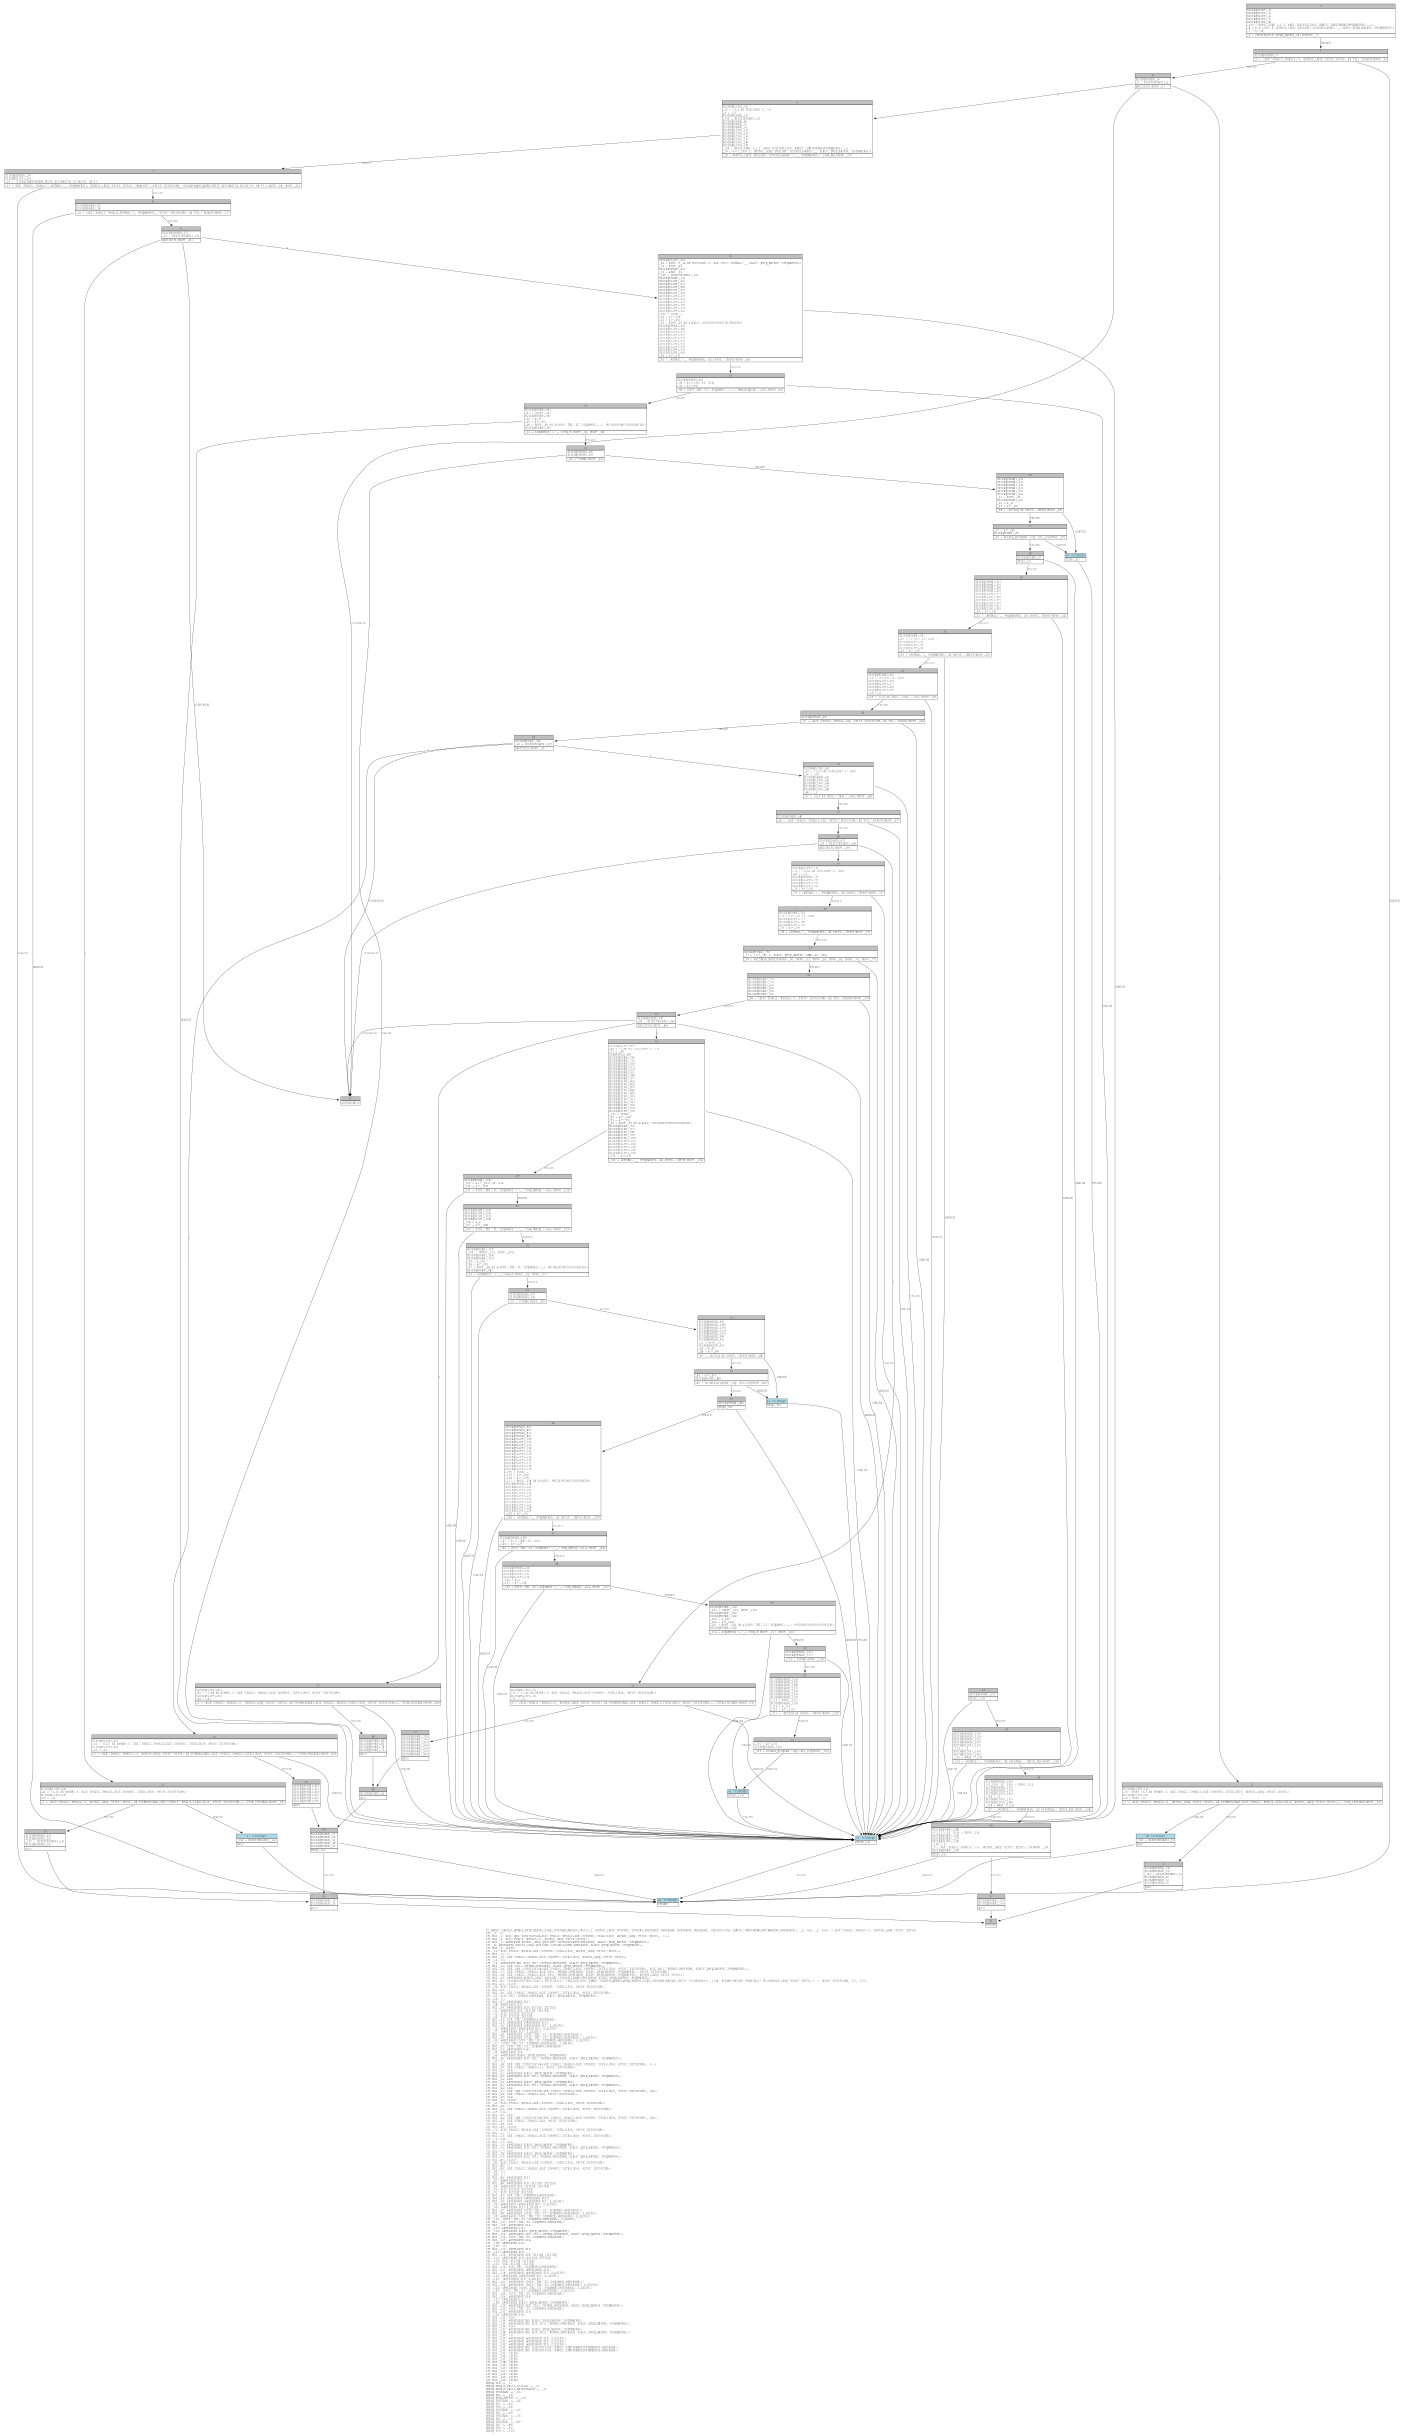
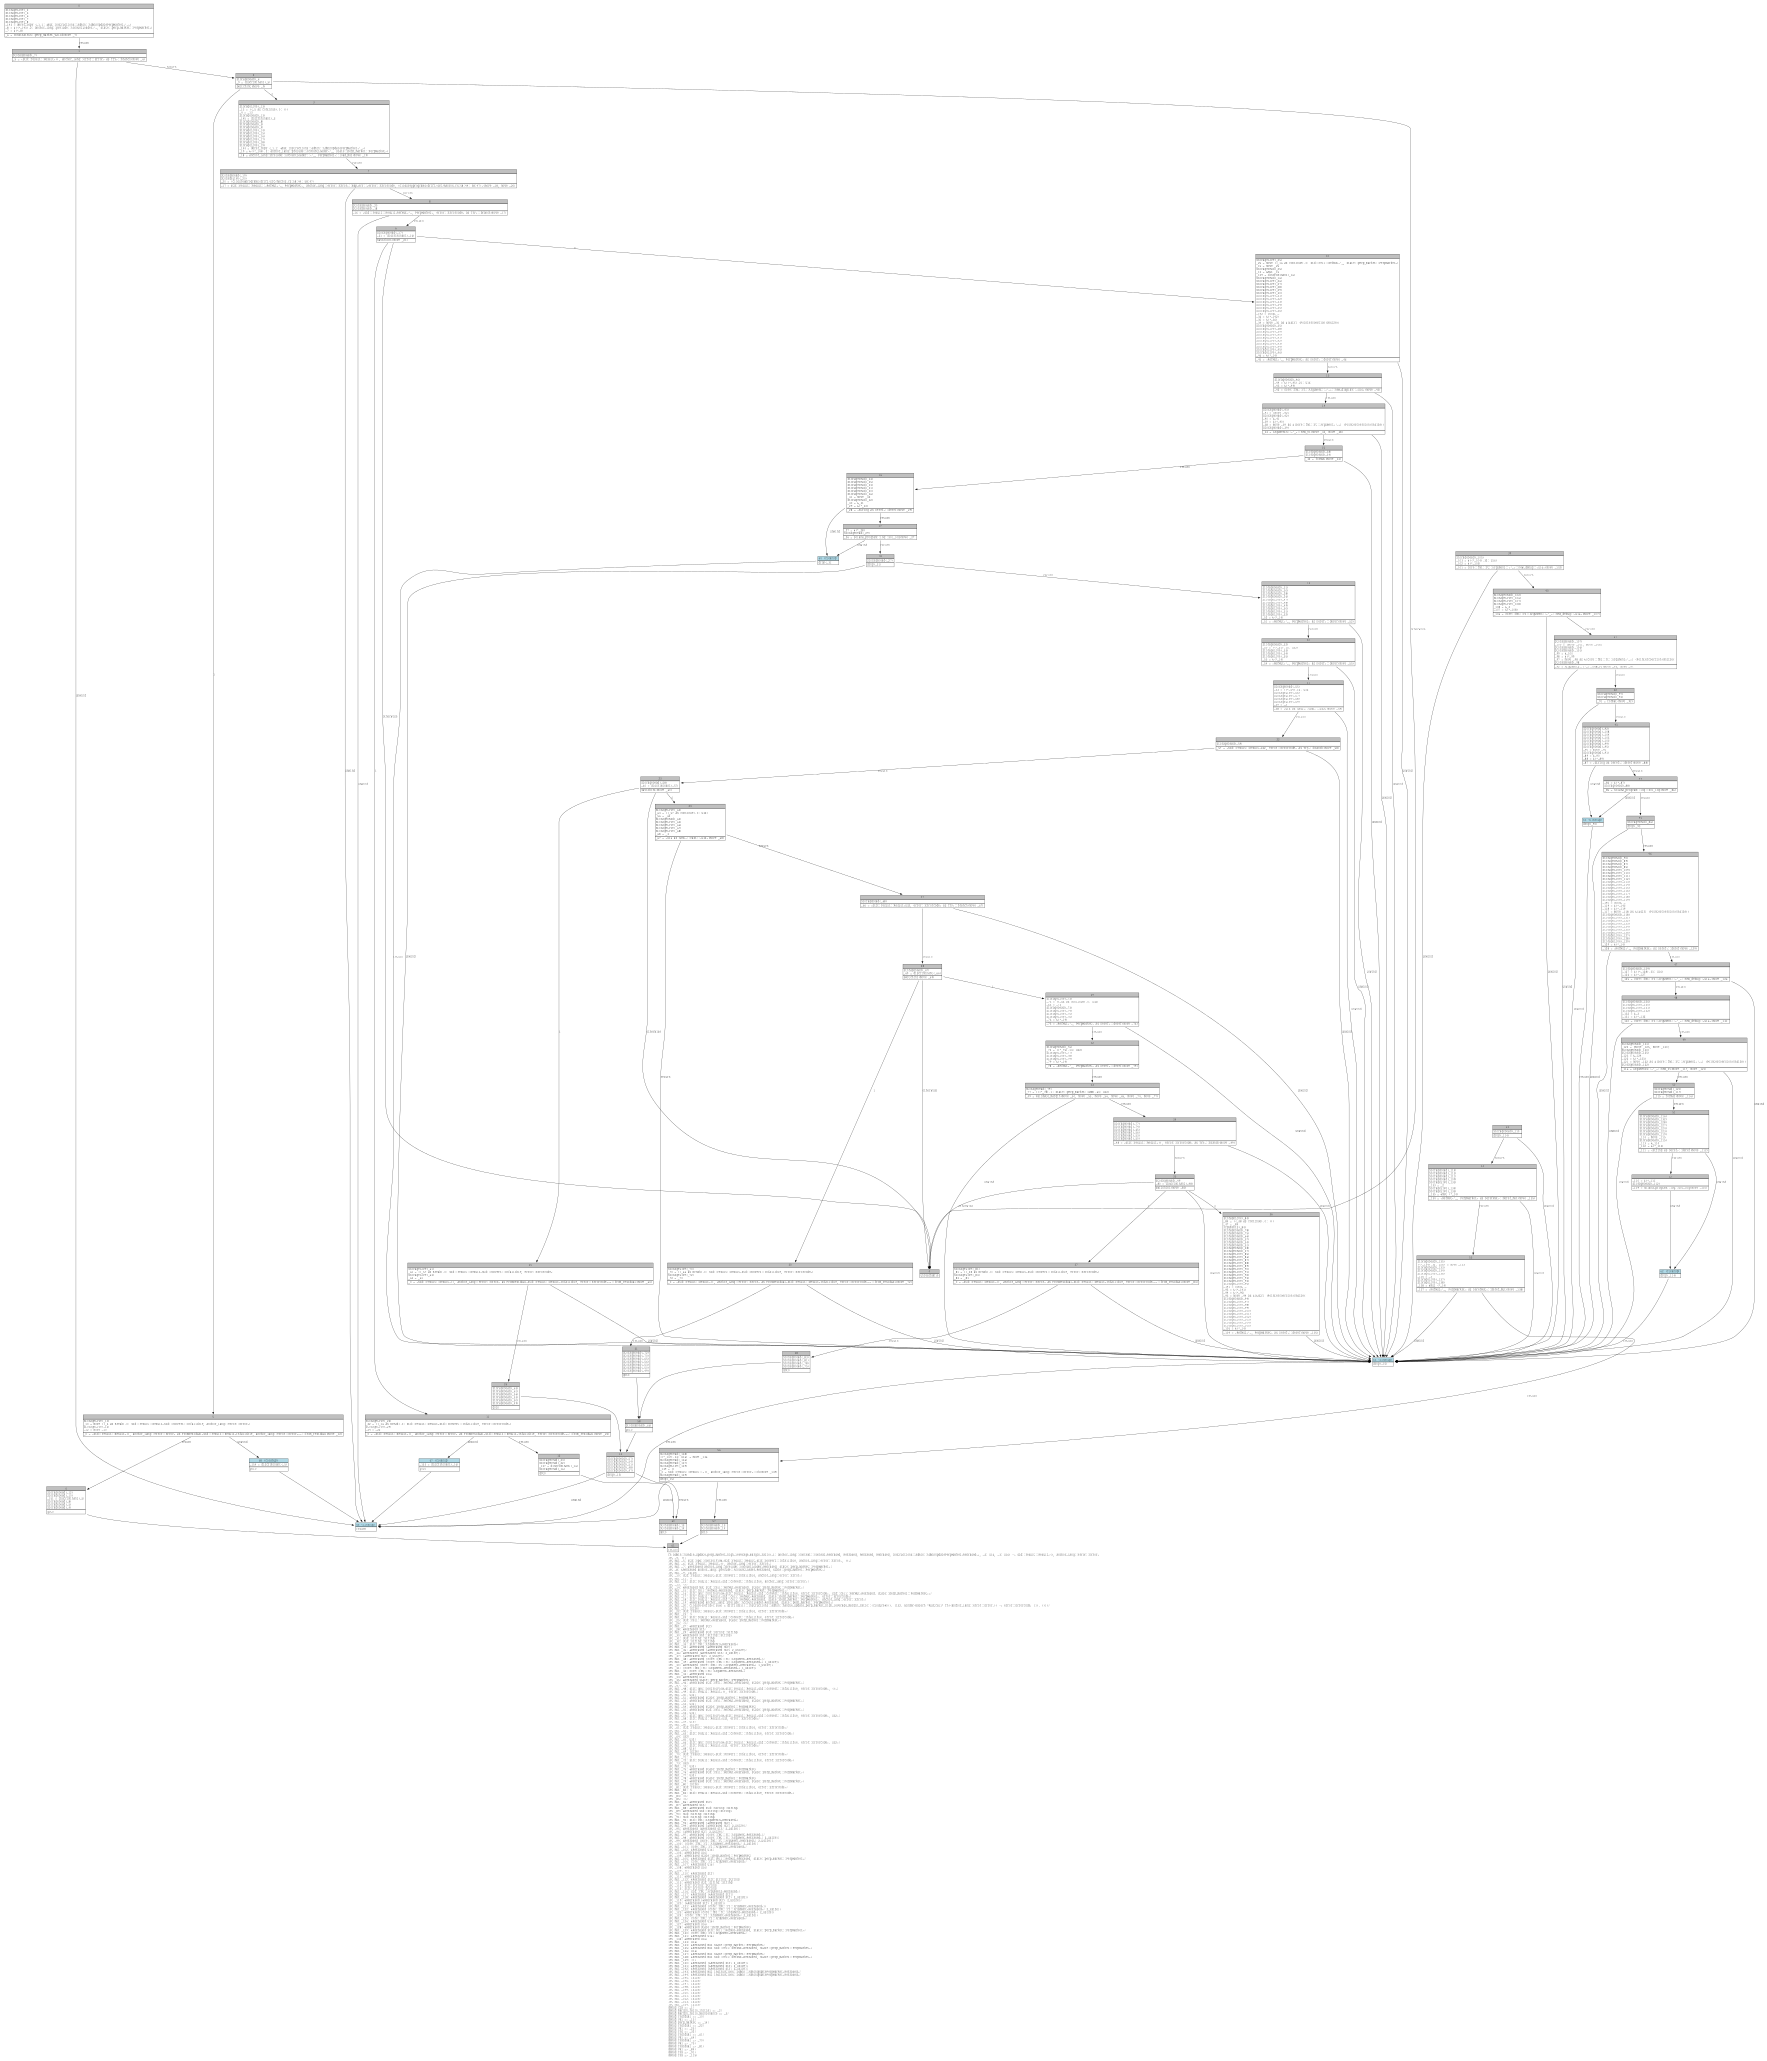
(571, 1151) -> none
